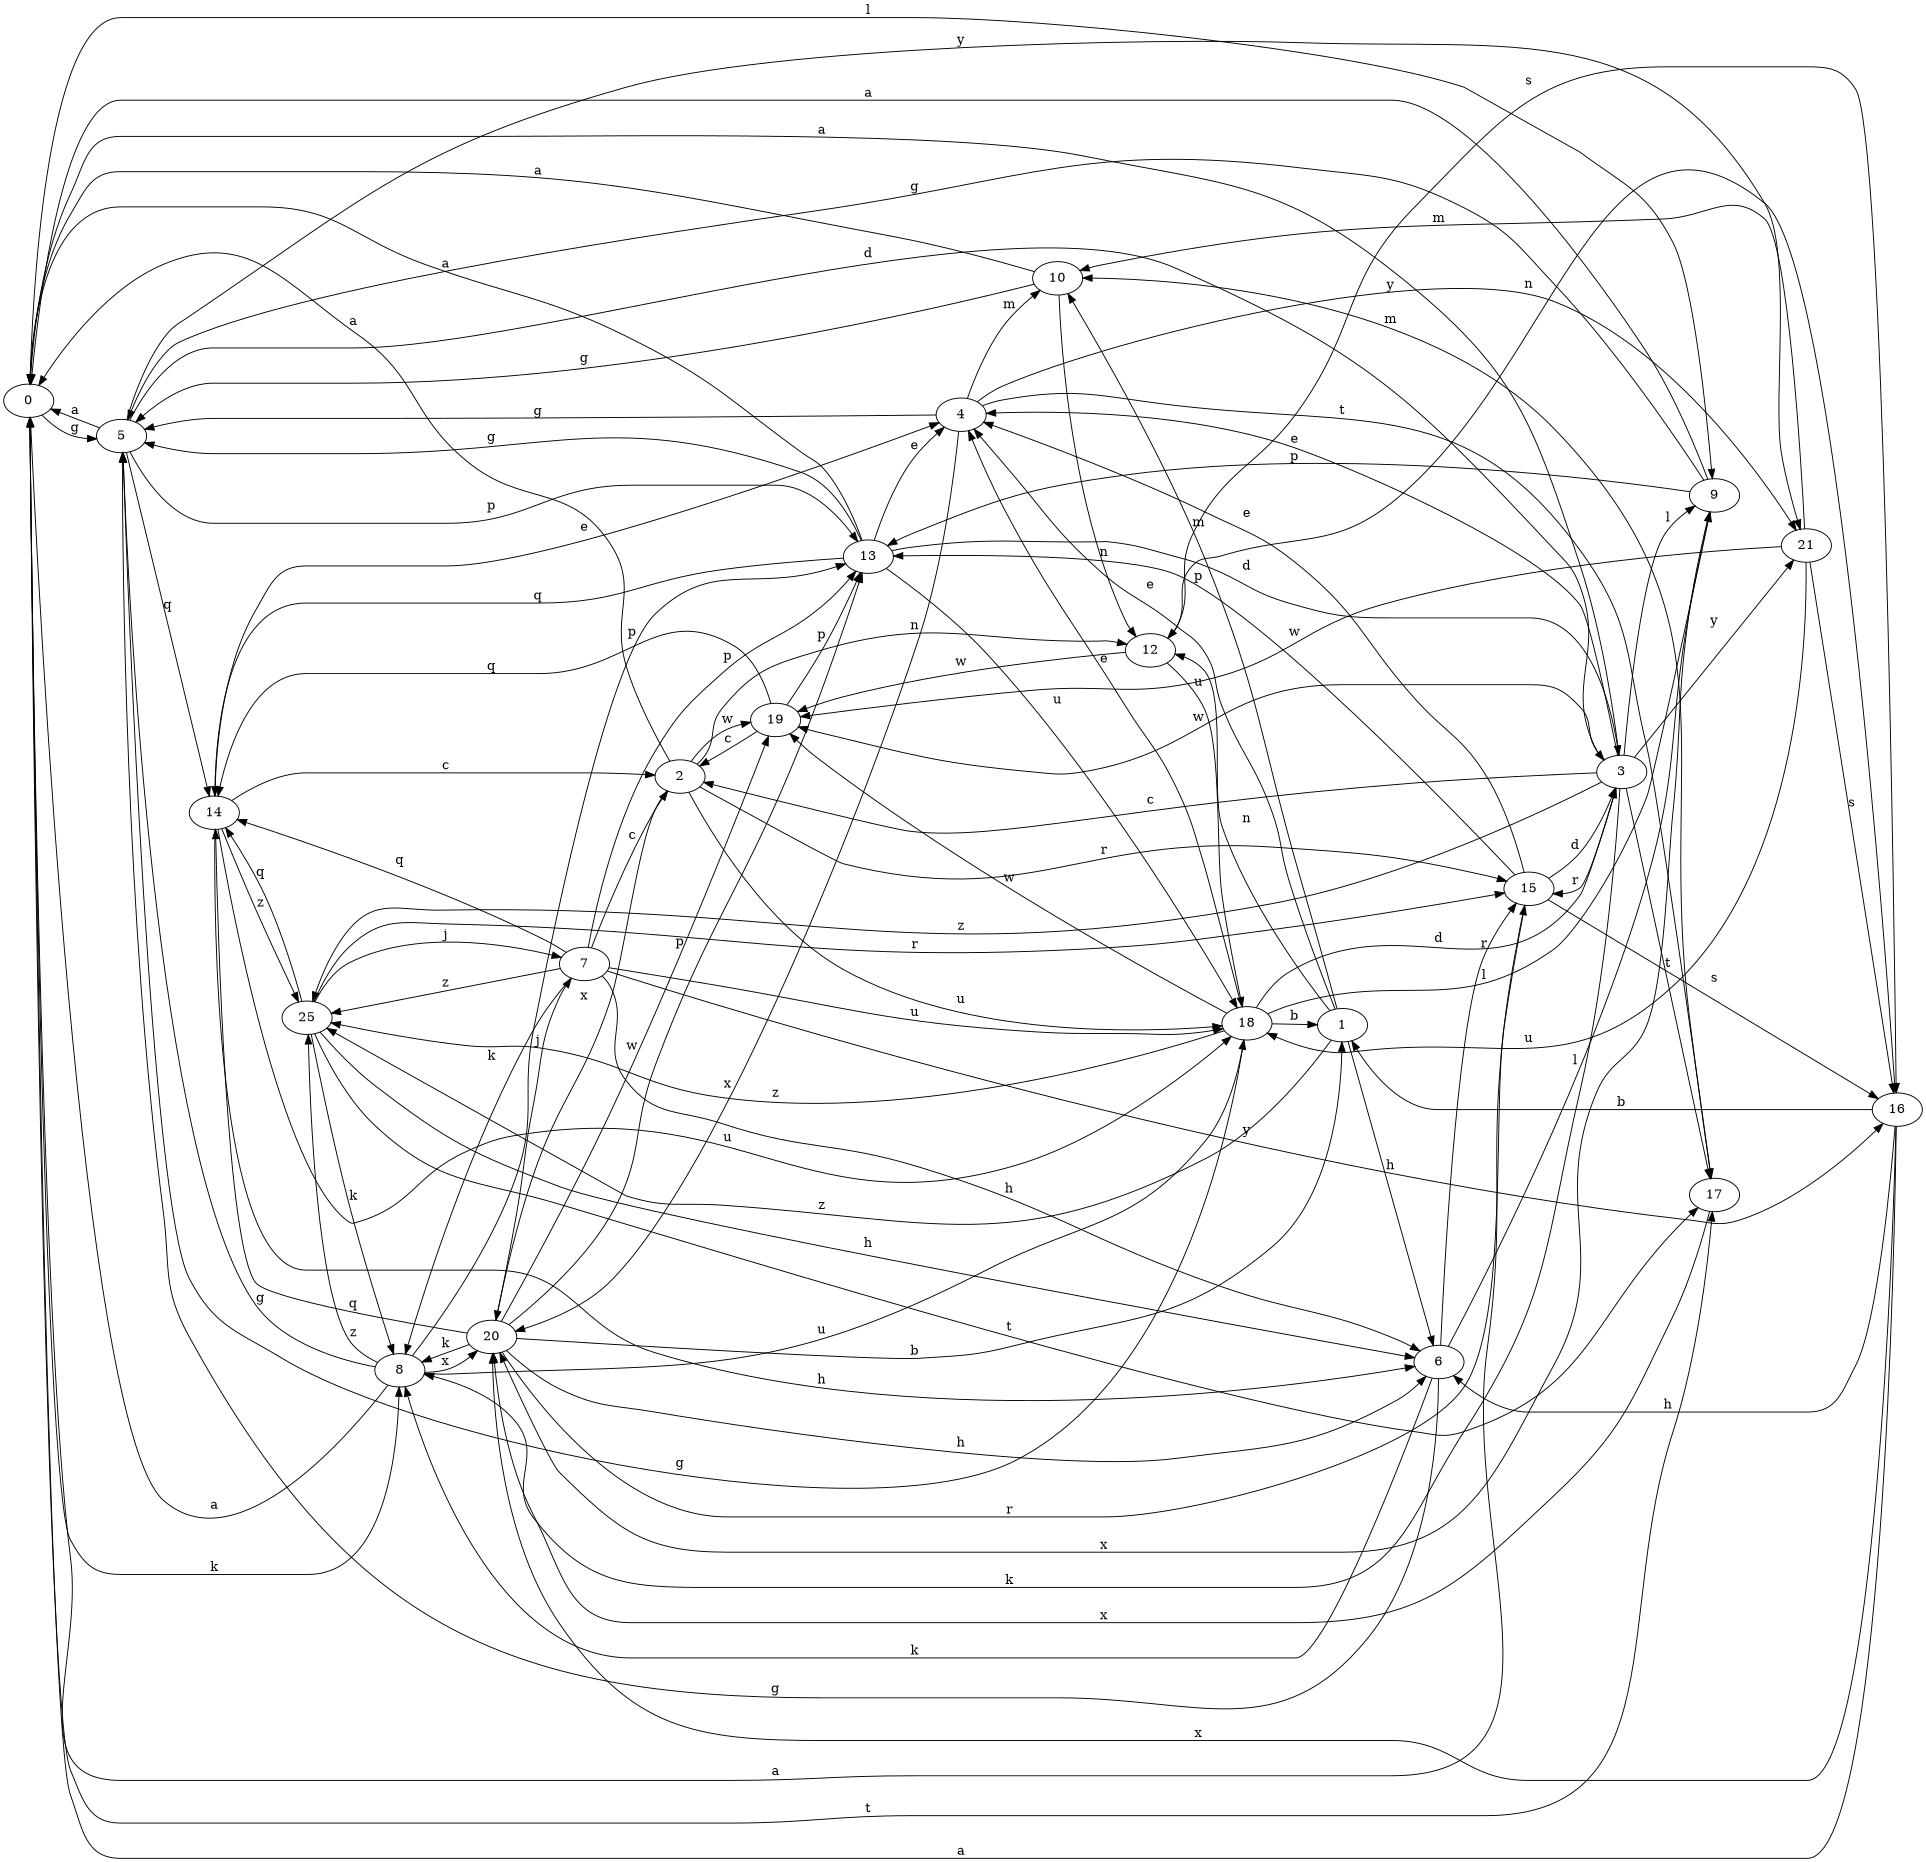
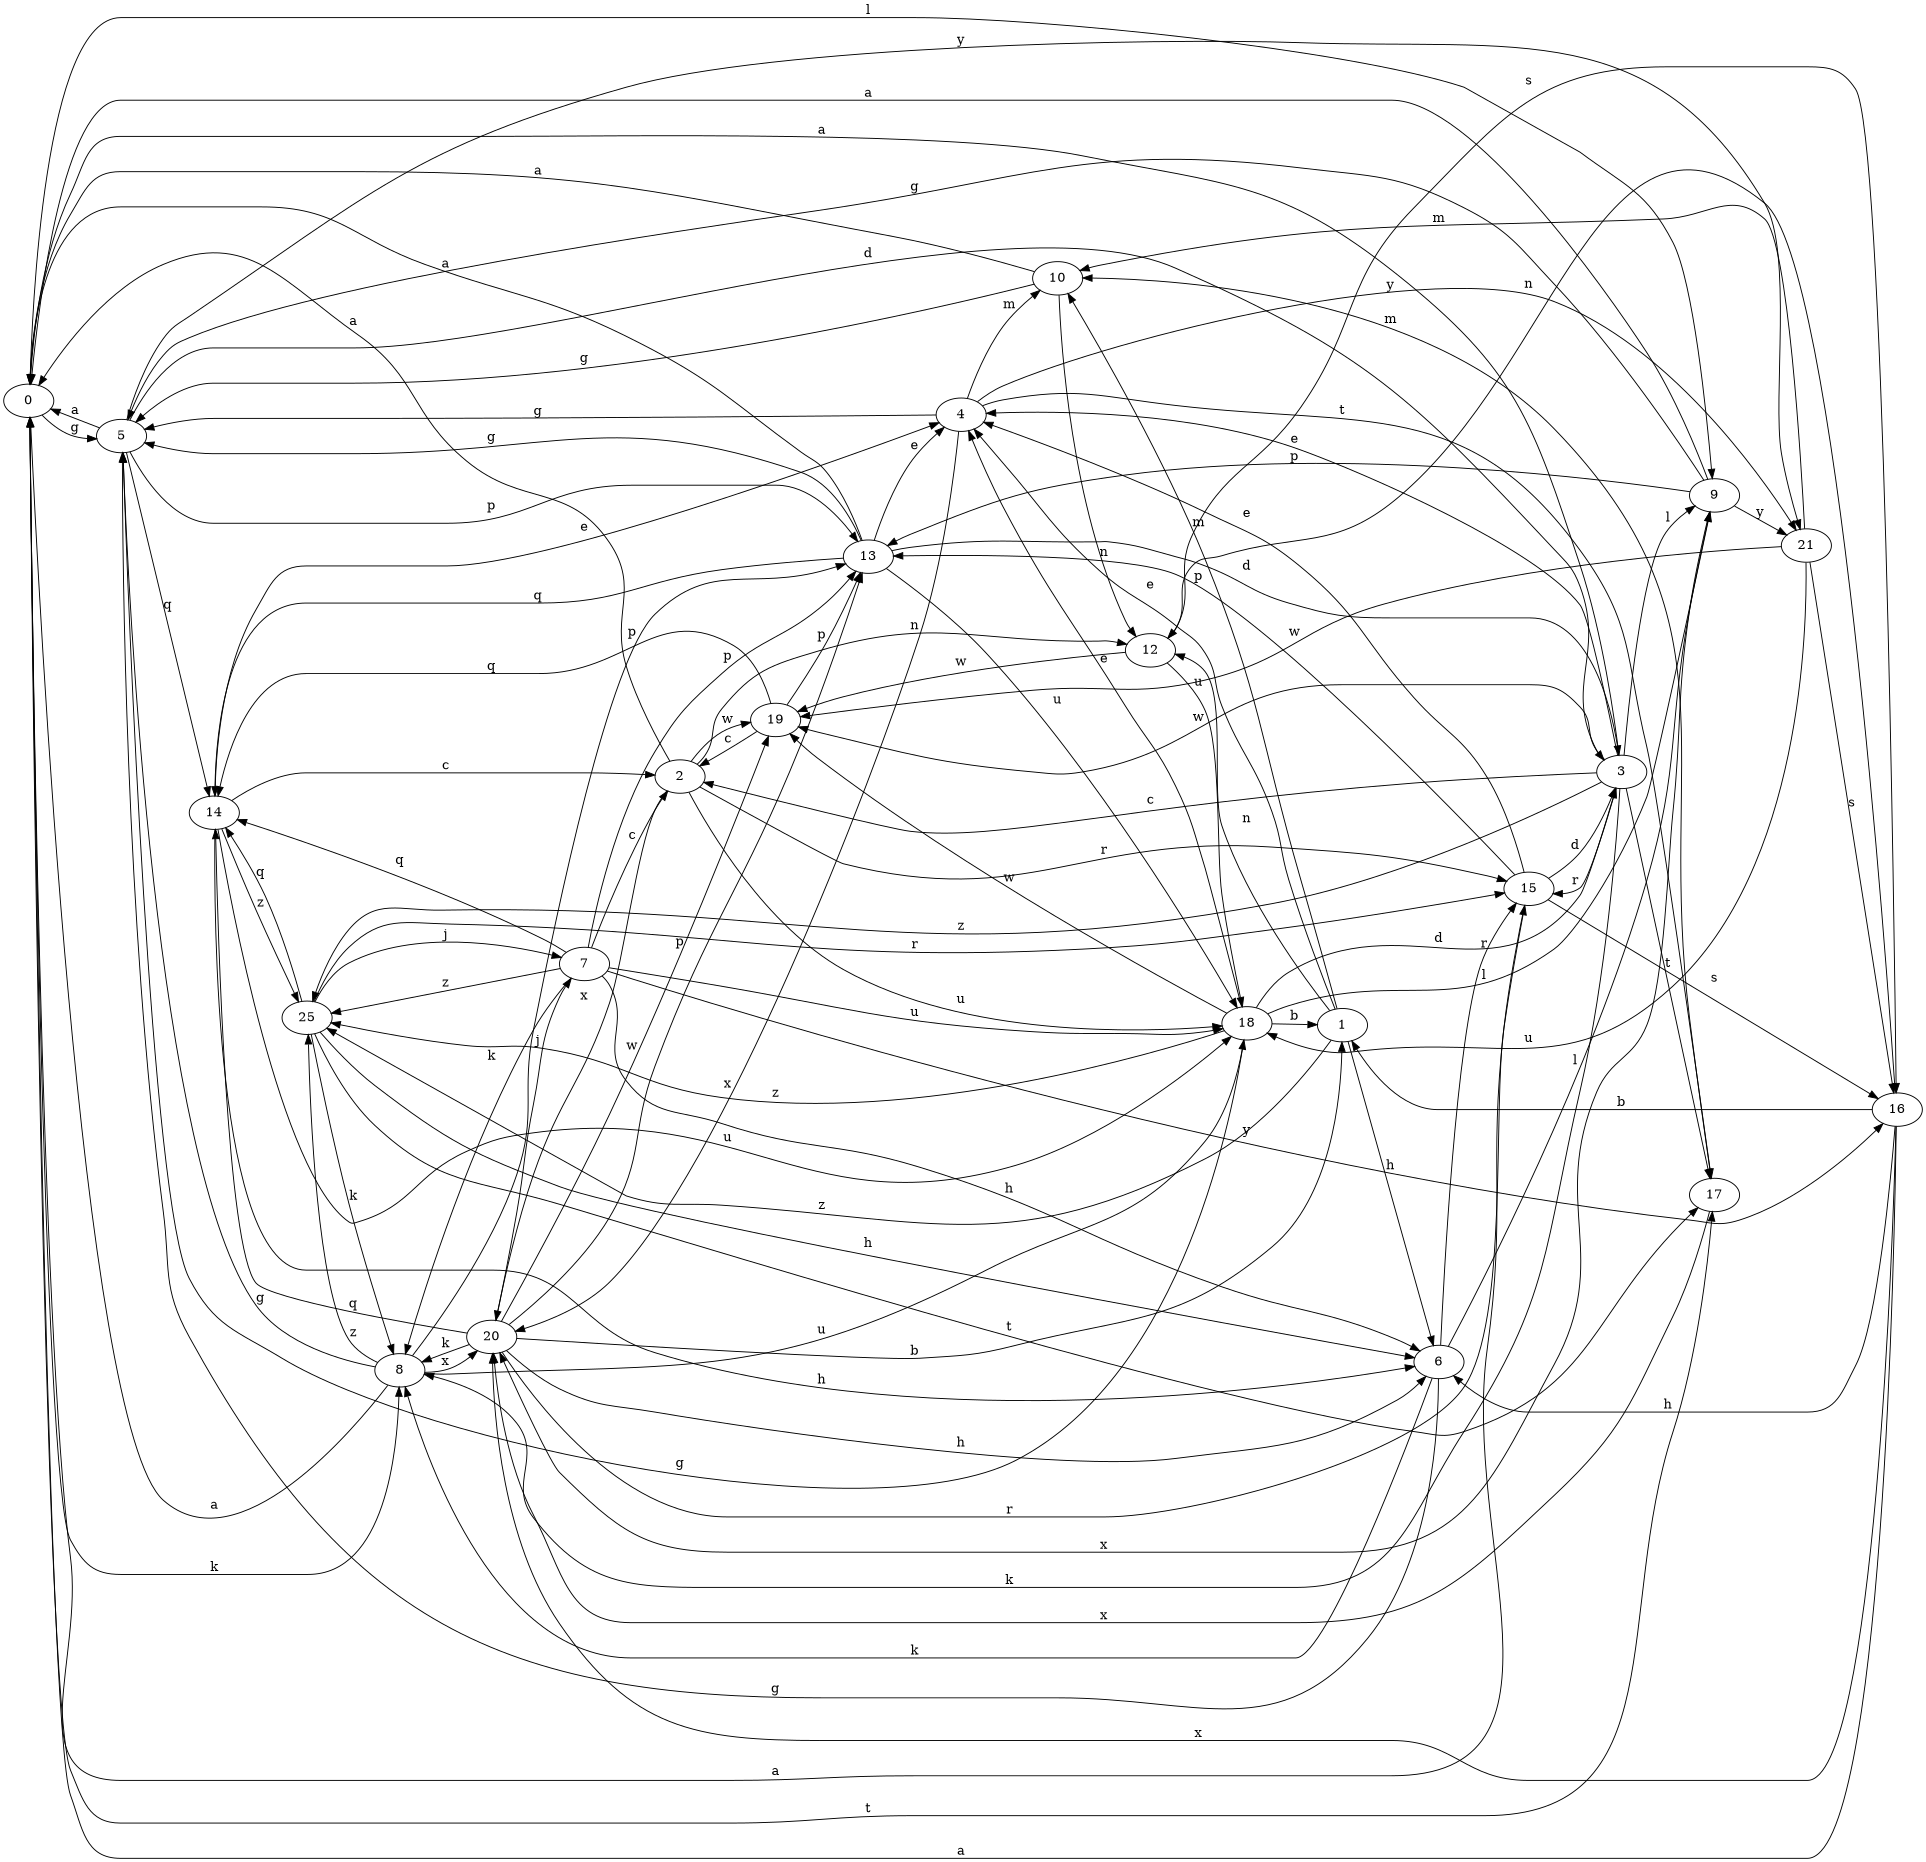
(1711, 663) -> (1756, 518)
